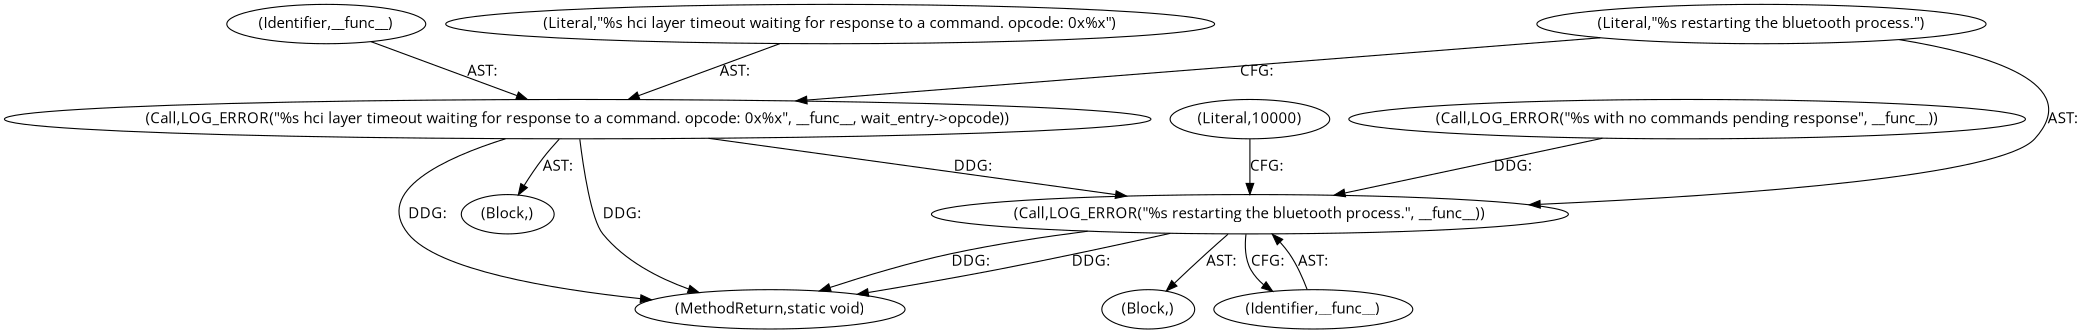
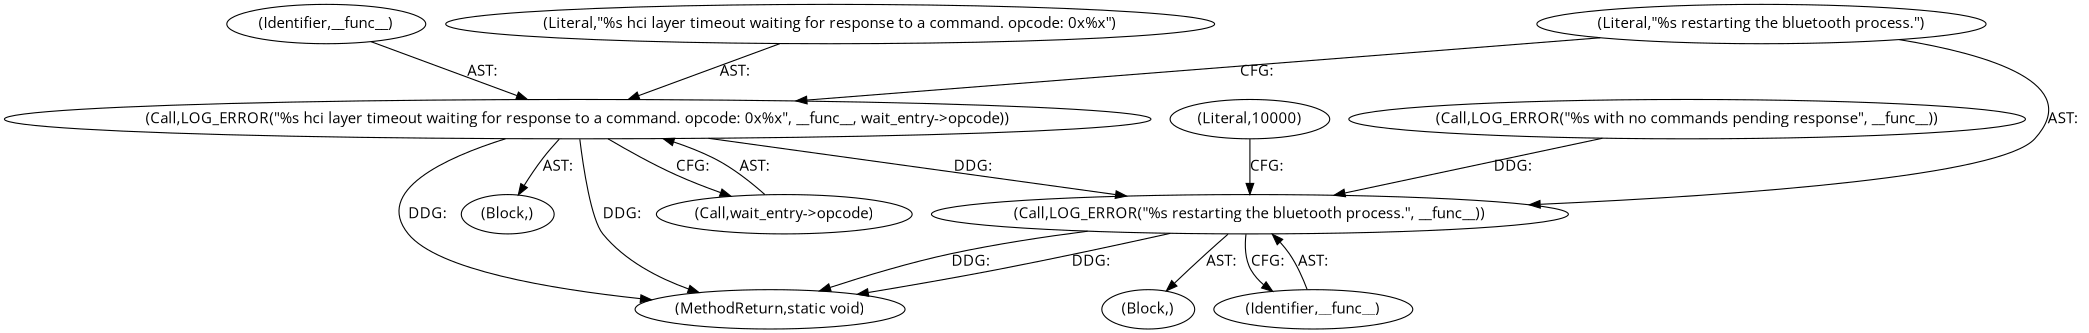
none -> (784, 214)
